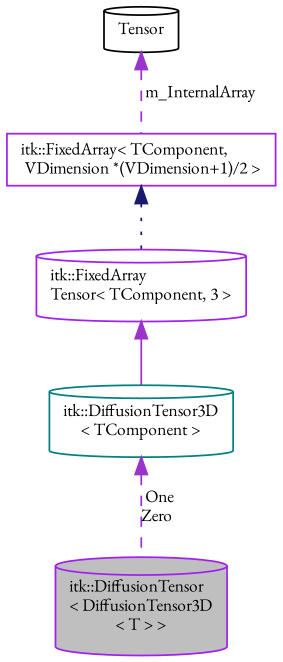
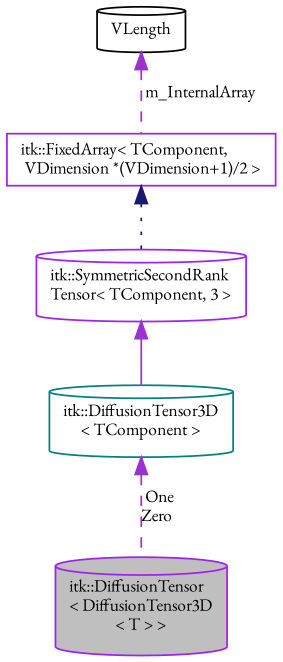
(141, 30) -> (141, 30)
(141, 286) -> (141, 286)
